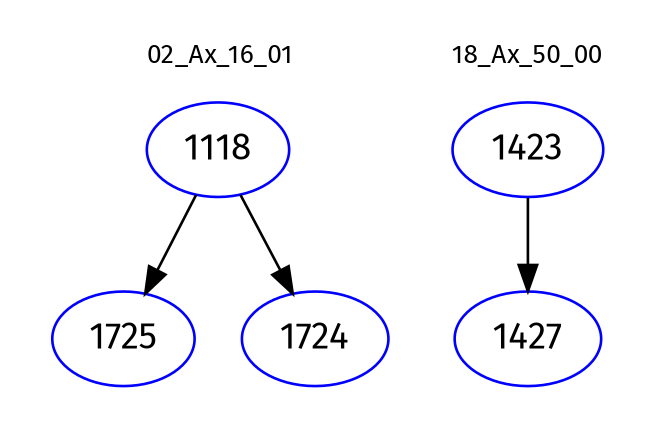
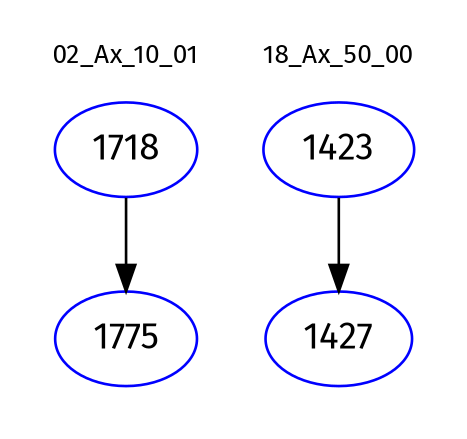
(221, 56) -> (126, 56)
(218, 150) -> (126, 150)
(123, 339) -> (126, 339)
(315, 339) -> none
